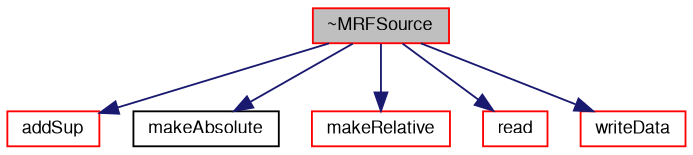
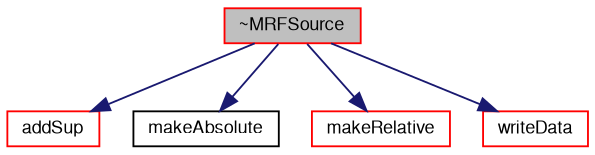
(515, 129) -> none
